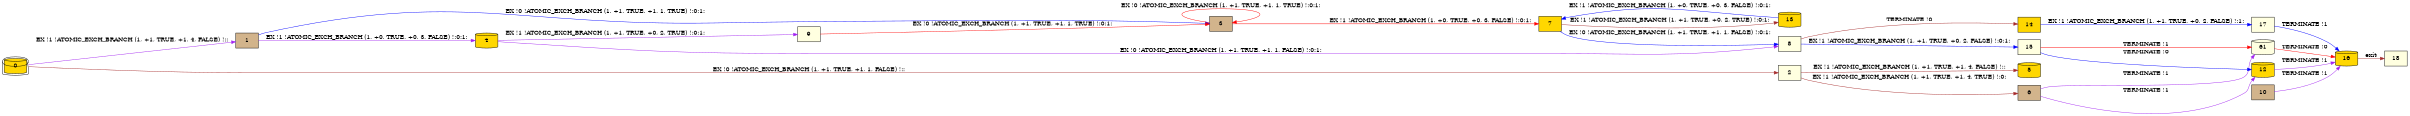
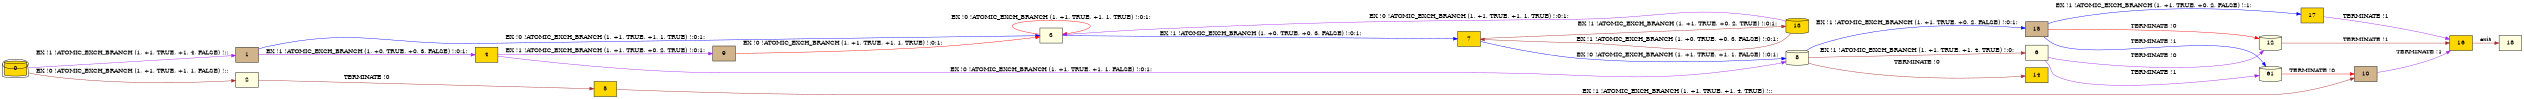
(1672, 9) -> (1640, 47)
none -> (1427, 21)
(1221, 24) -> (1051, 36)
(1383, 24) -> (1258, 37)
(2144, 25) -> (2172, 9)
(2263, 25) -> (2312, 15)
(2307, 33) -> (2385, 26)
(809, 34) -> (724, 54)
(487, 41) -> (487, 55)
(1790, 44) -> (1797, 58)
(2029, 47) -> (2037, 29)
(2144, 47) -> (2155, 47)
(2303, 53) -> (2316, 74)
(2347, 59) -> (2461, 43)
(2143, 65) -> (2152, 30)
(1909, 67) -> (367, 78)
(2303, 67) -> (2364, 43)
(2029, 70) -> (605, 89)
(2263, 70) -> (2270, 43)
(2146, 90) -> (2154, 56)
(1907, 93) -> (1915, 55)
(2029, 93) -> (2037, 53)
none -> (1484, 94)
